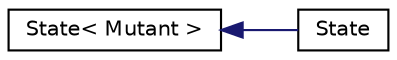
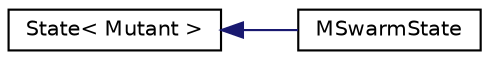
(343, 30) -> (389, 30)
